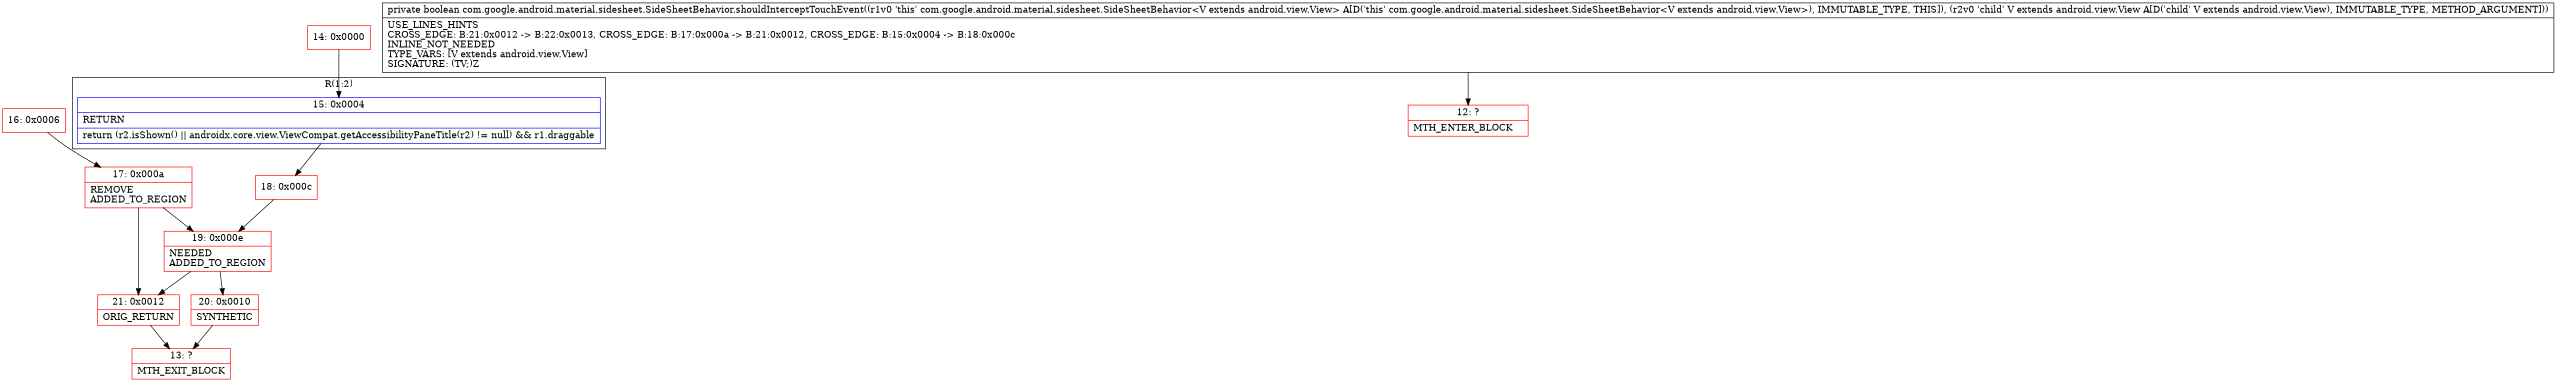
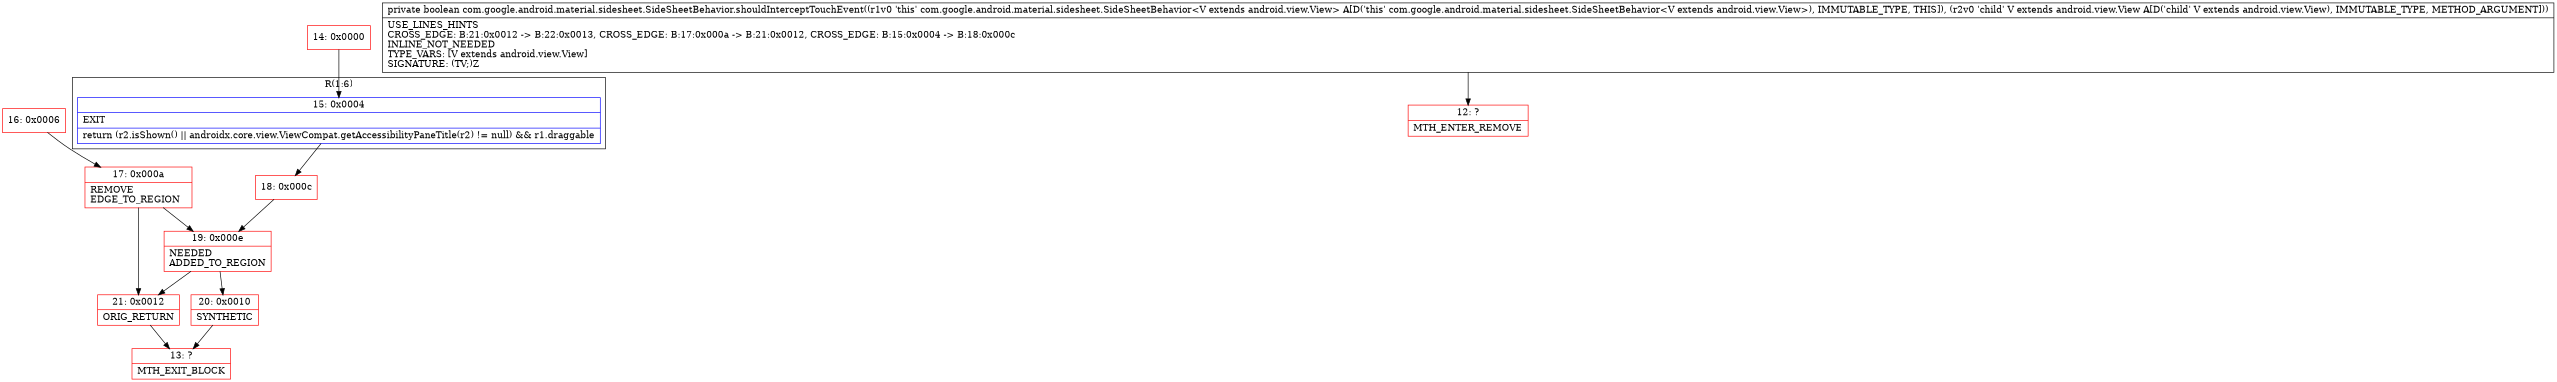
(339, 85) -> (339, 85)
(104, 120) -> (94, 120)
(1463, 128) -> (1468, 128)
(138, 200) -> (135, 200)
